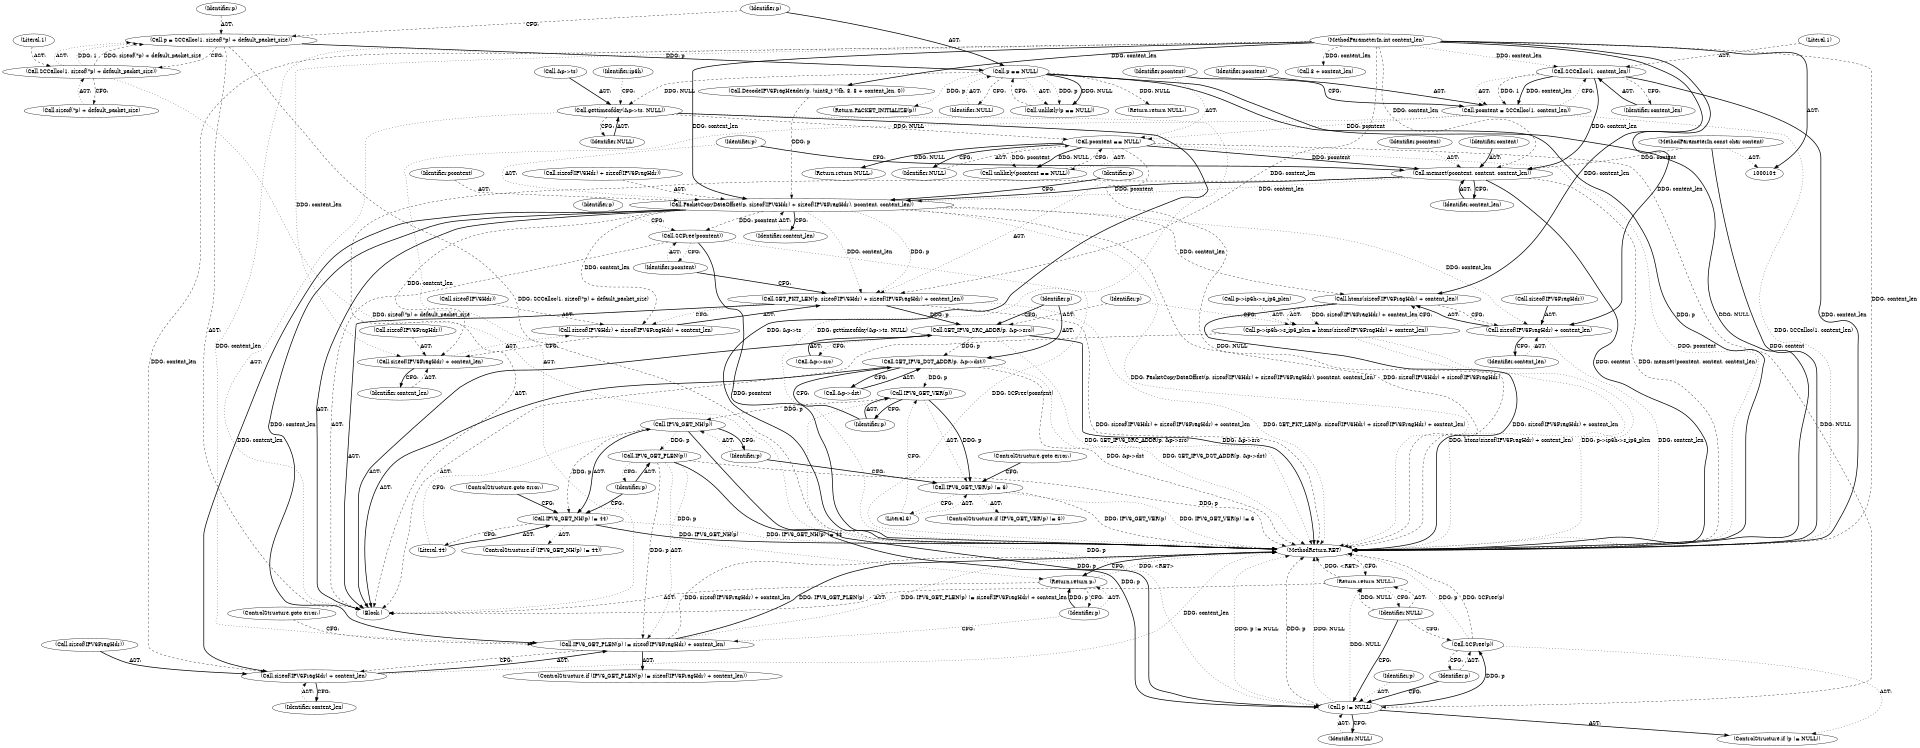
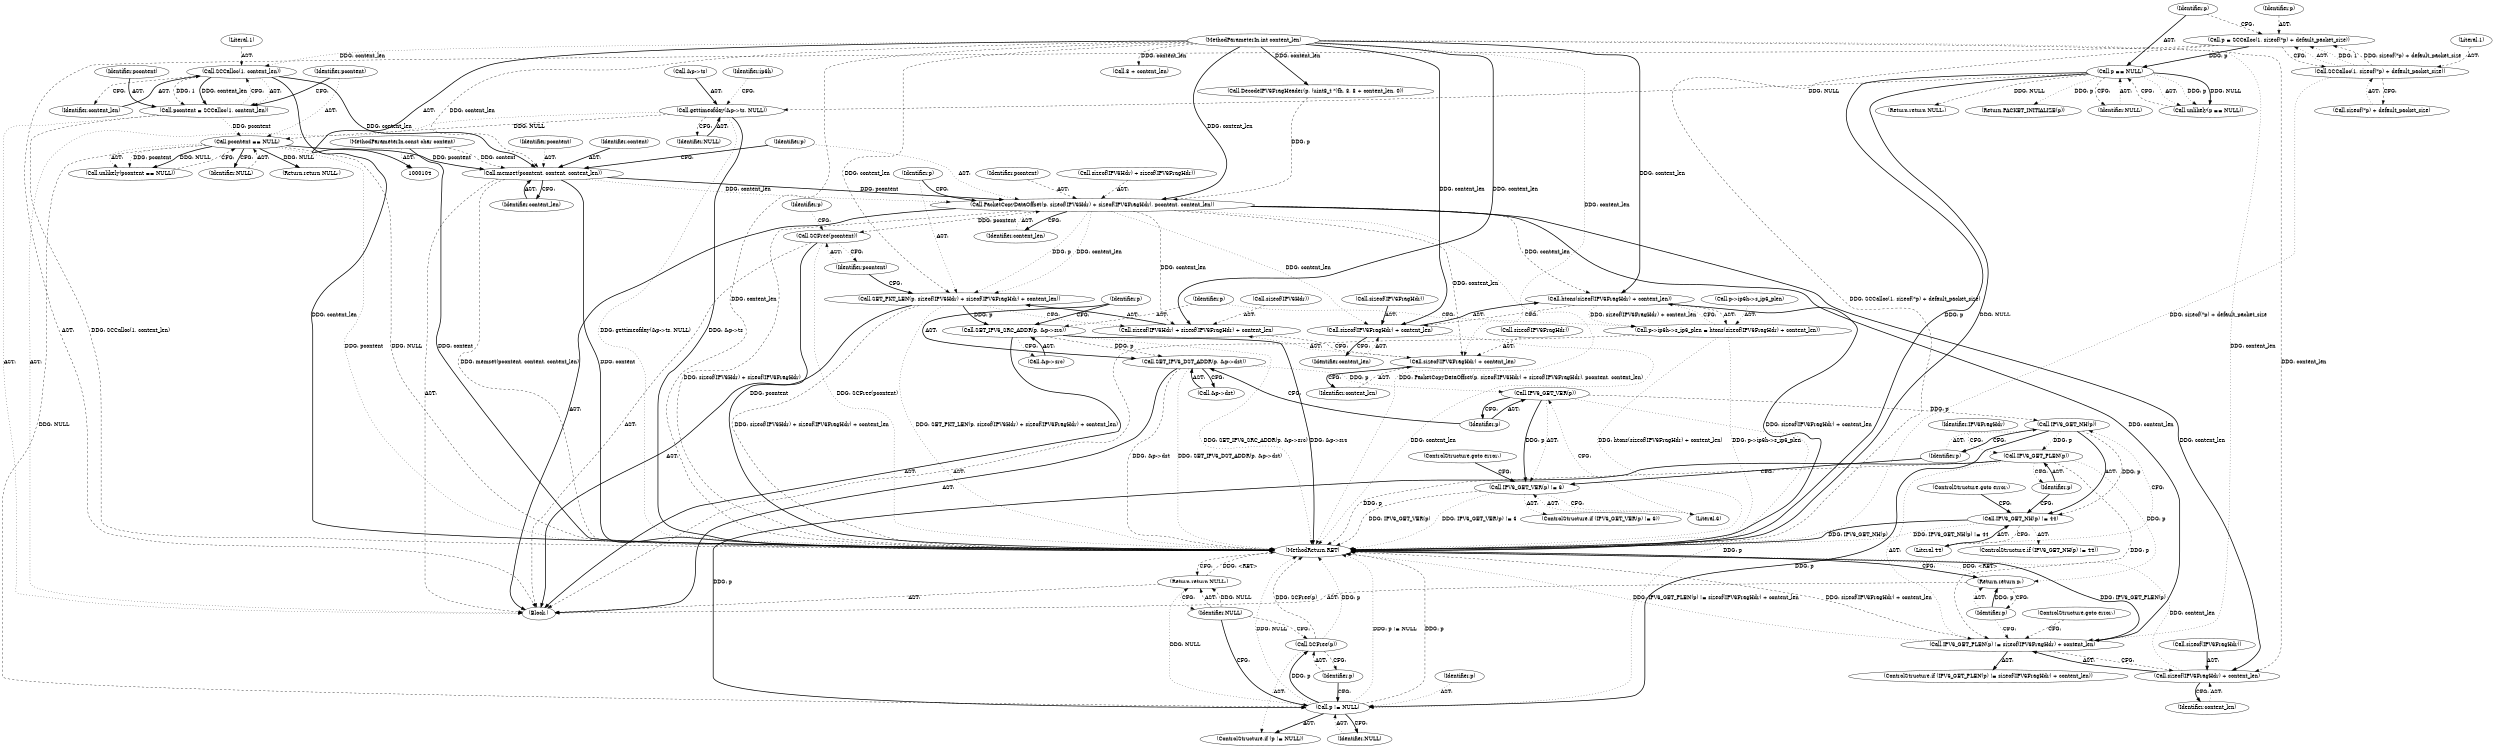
none -> (1483, 226)
none -> (1973, 425)
(1831, 435) -> (421, 542)
